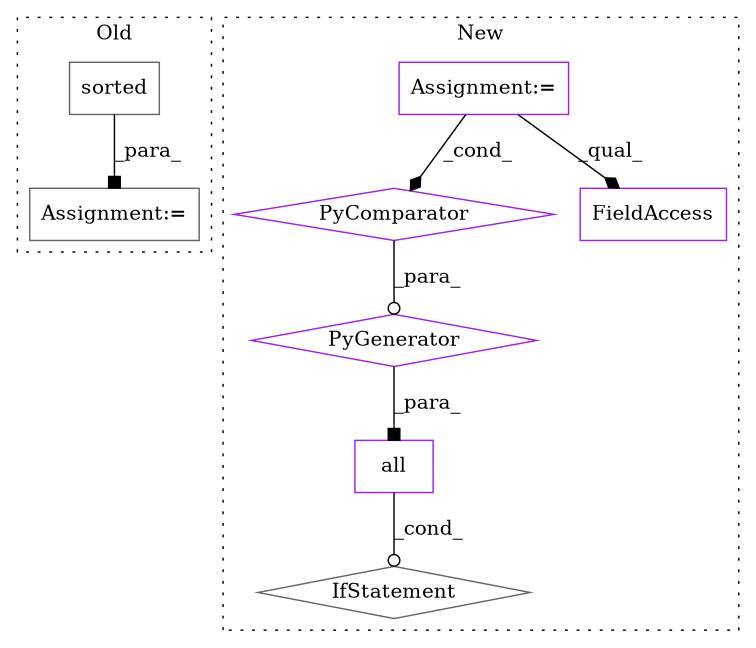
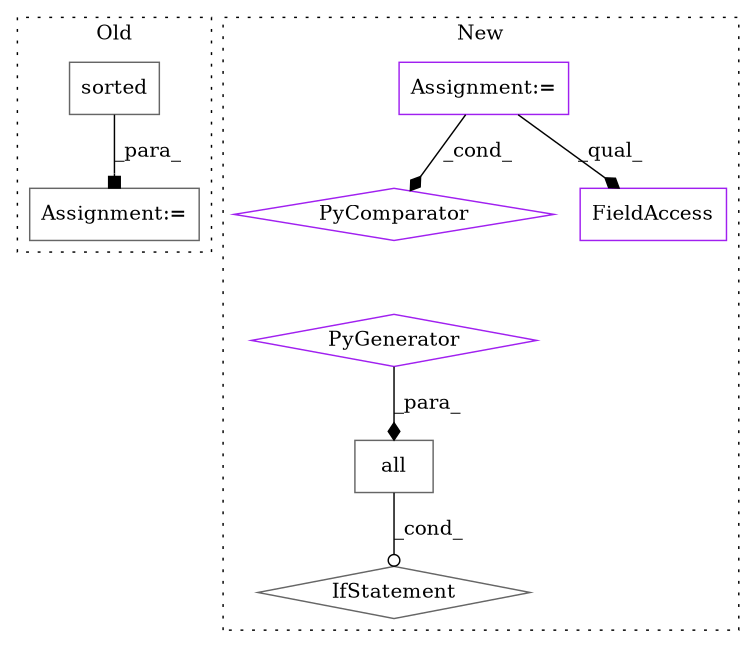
(394, 272) -> none
(394, 396) -> (394, 396)
(394, 466) -> (394, 466)
